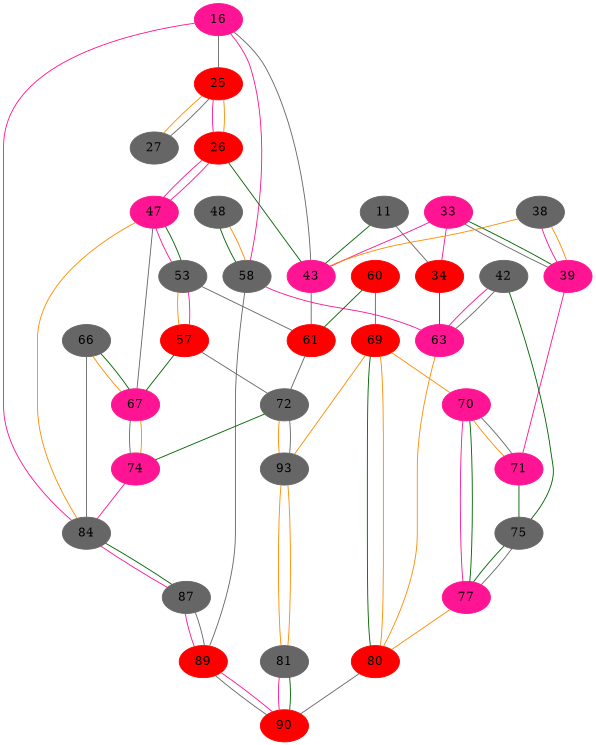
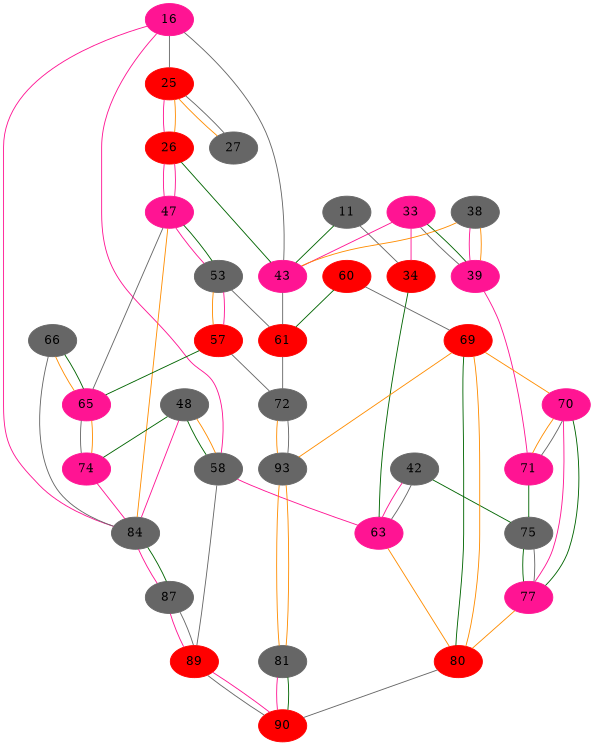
(136, 405) -> (86, 405)
(210, 437) -> (135, 437)
none -> (160, 469)
